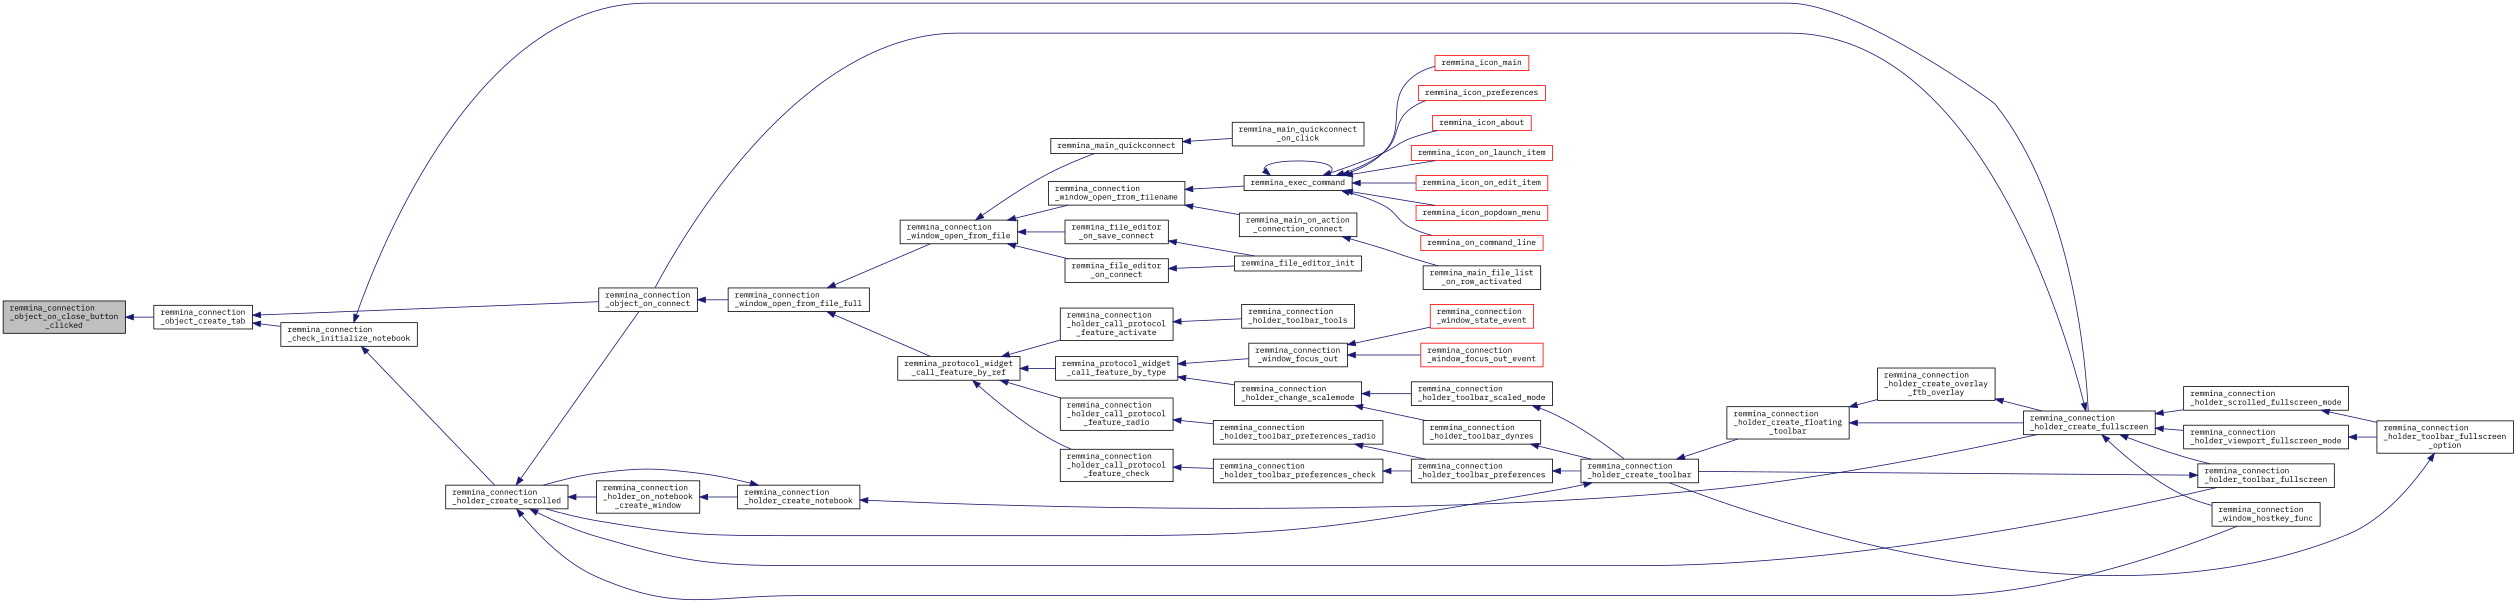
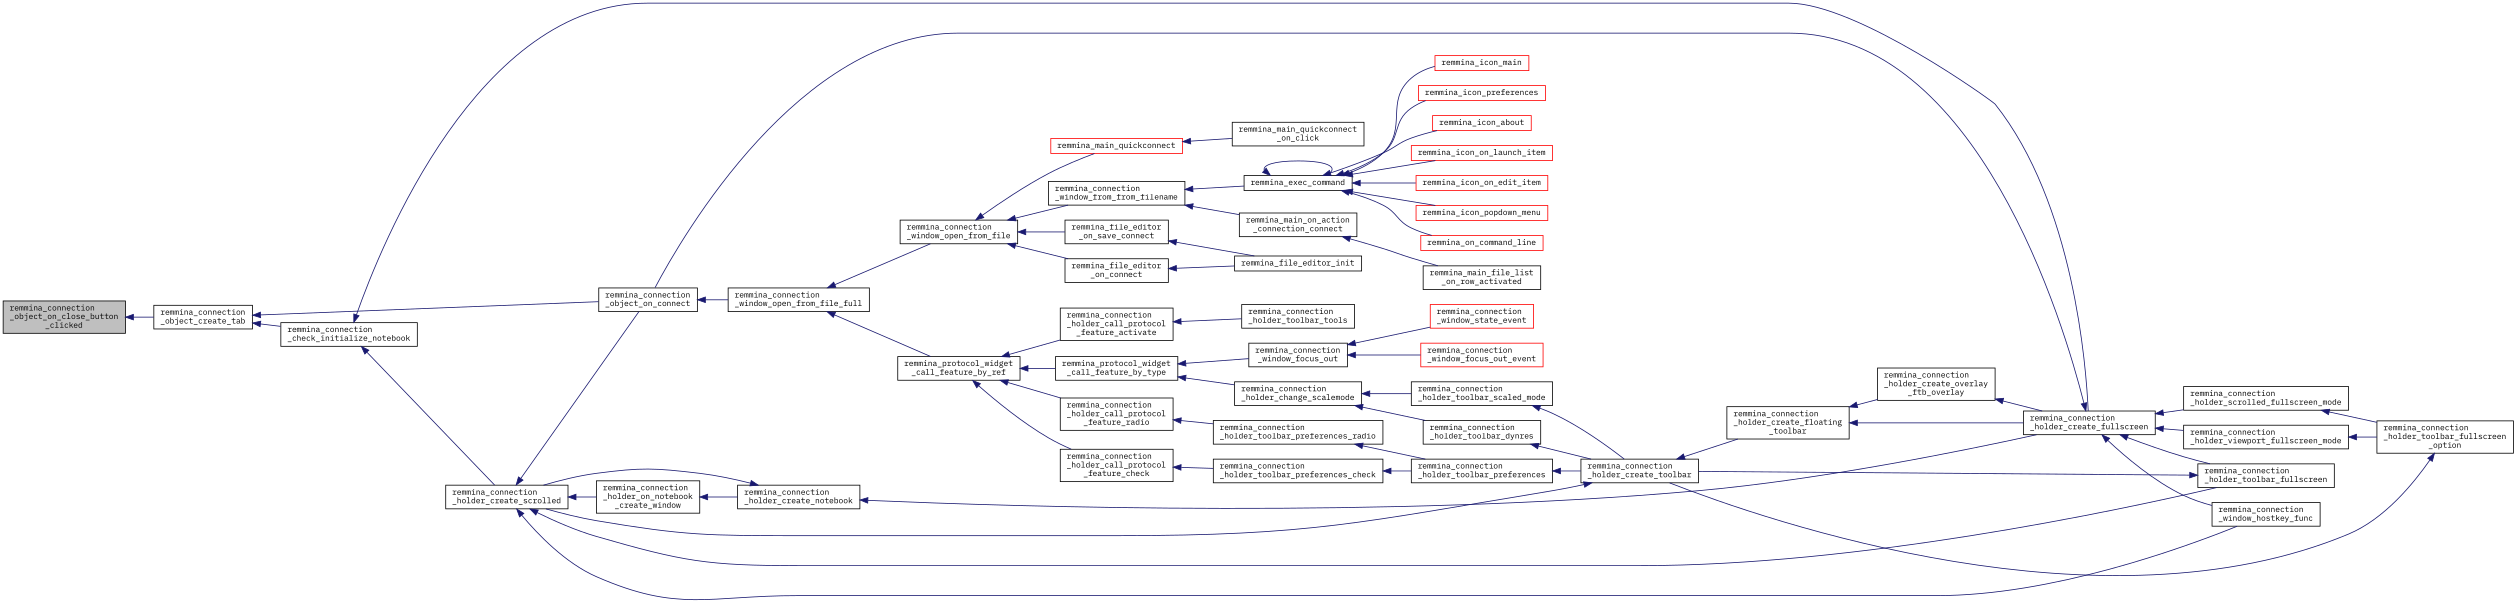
(1117, 146) -> (1117, 146)
(1117, 193) -> (1117, 193)
